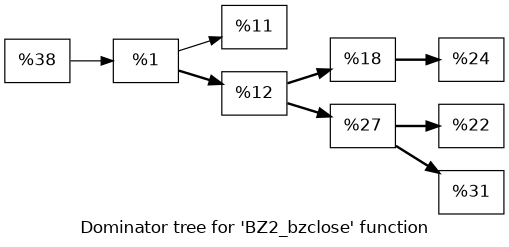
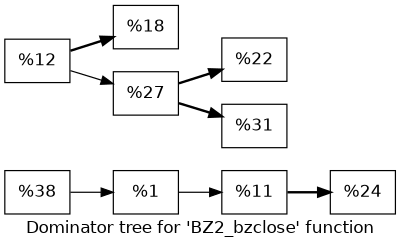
(411, 60) -> (303, 192)
(194, 75) -> none
(303, 108) -> (86, 75)
